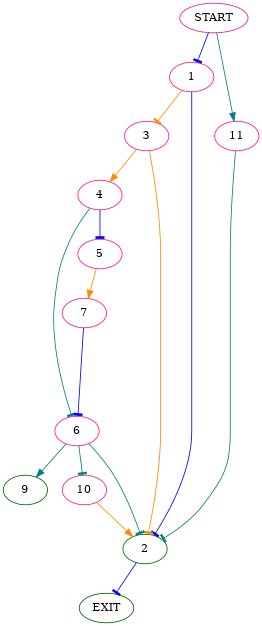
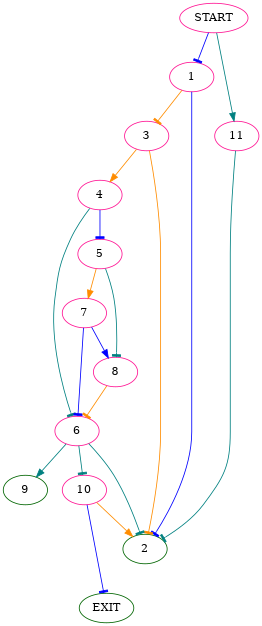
none -> (116, 372)
(127, 577) -> (95, 547)
